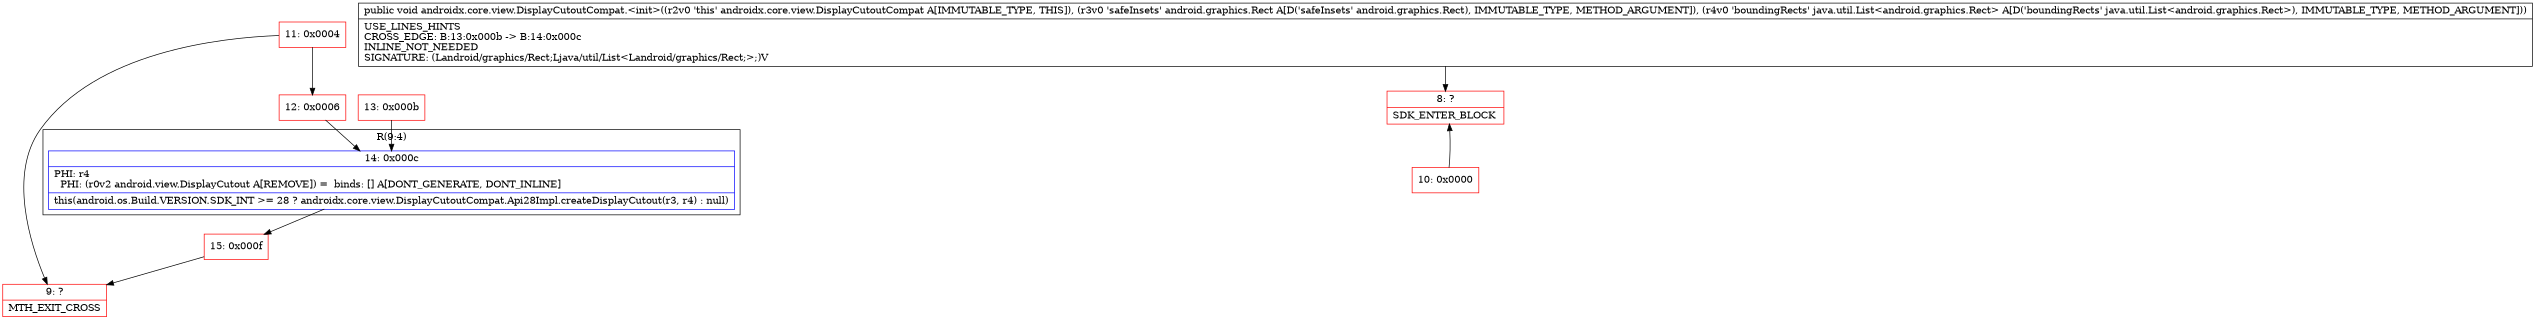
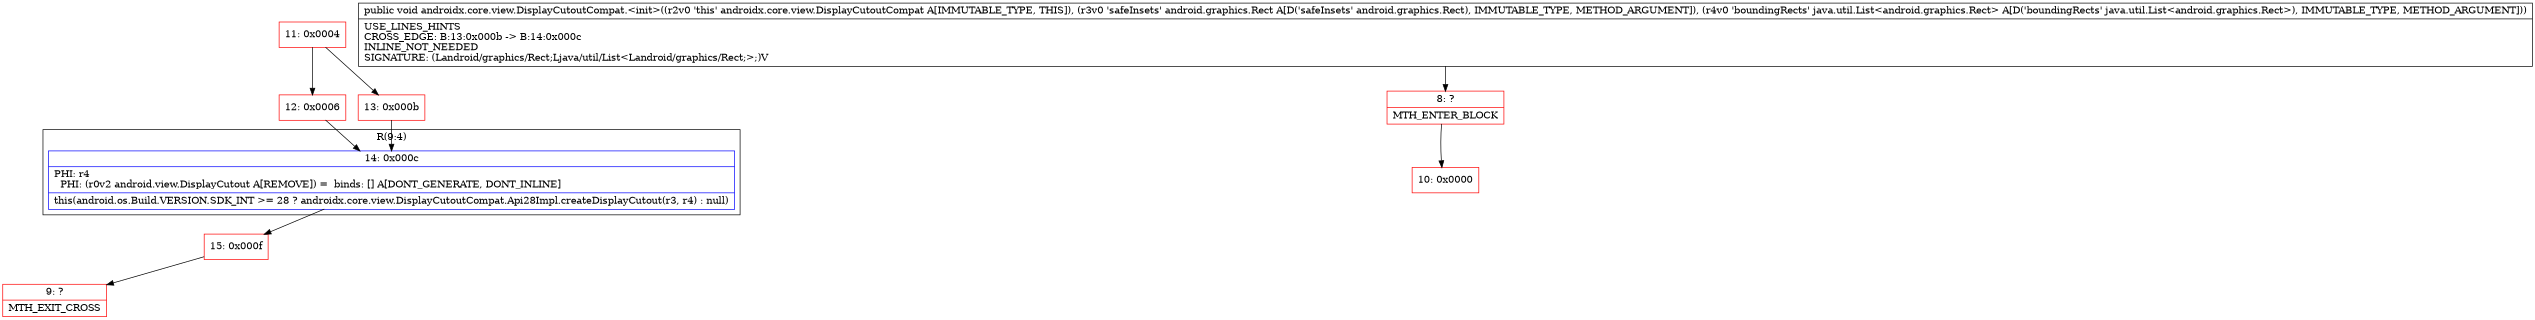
(80, 92) -> (349, 69)
(1444, 116) -> (1445, 116)
(1450, 149) -> (1441, 142)
